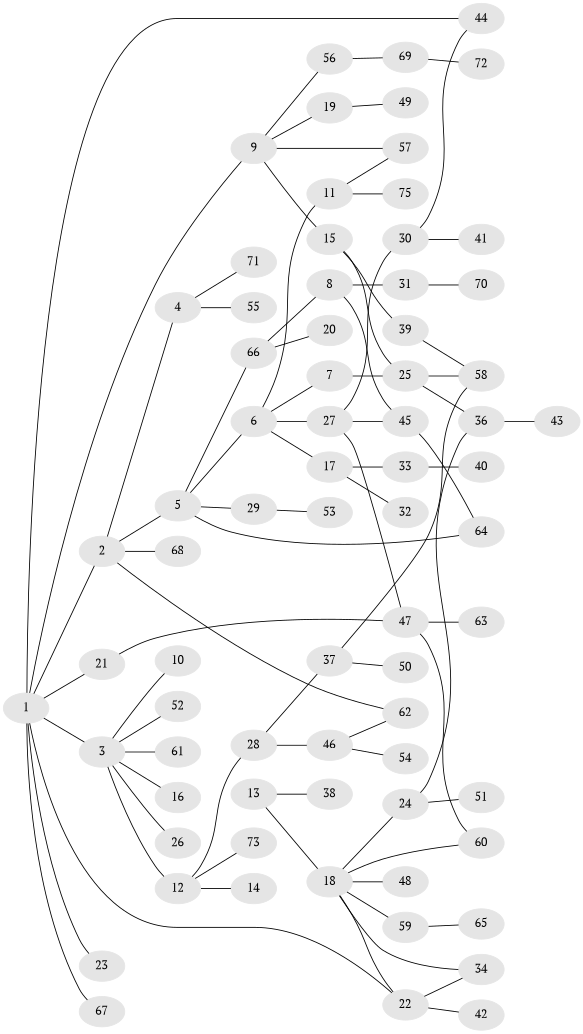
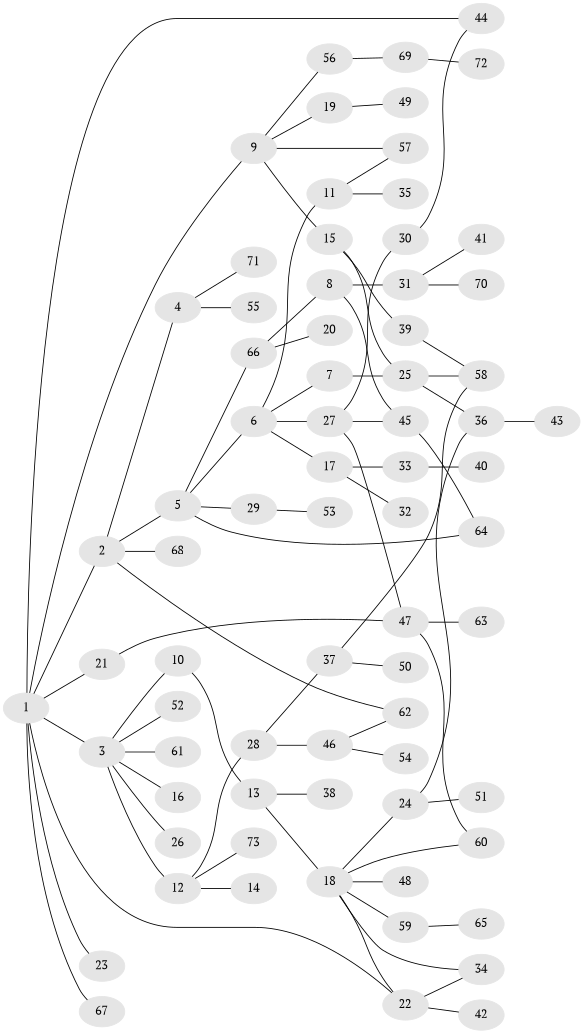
(406, 194) -> (406, 194)
(444, 239) -> (443, 262)
none -> (217, 727)
